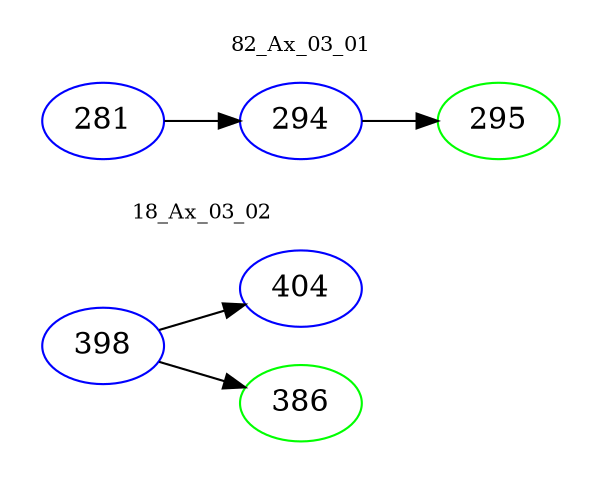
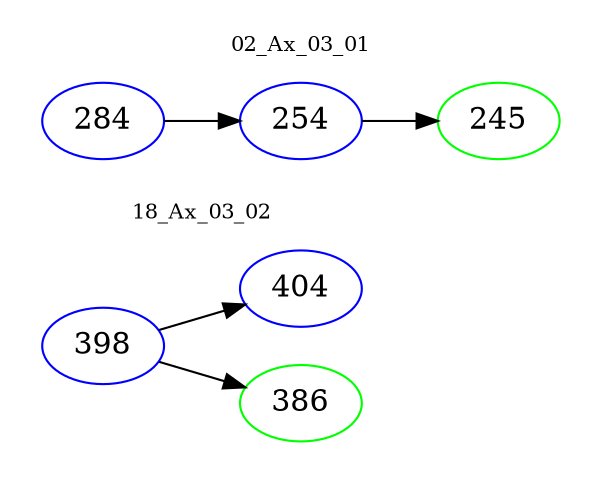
(301, 46) -> (301, 46)
(103, 121) -> (103, 121)
(301, 121) -> (301, 121)
(499, 121) -> (499, 121)
